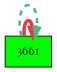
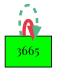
(28, 52) -> (28, 52)
